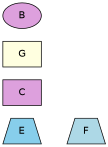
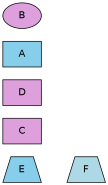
(22, 54) -> none
none -> (22, 54)
none -> (22, 93)
